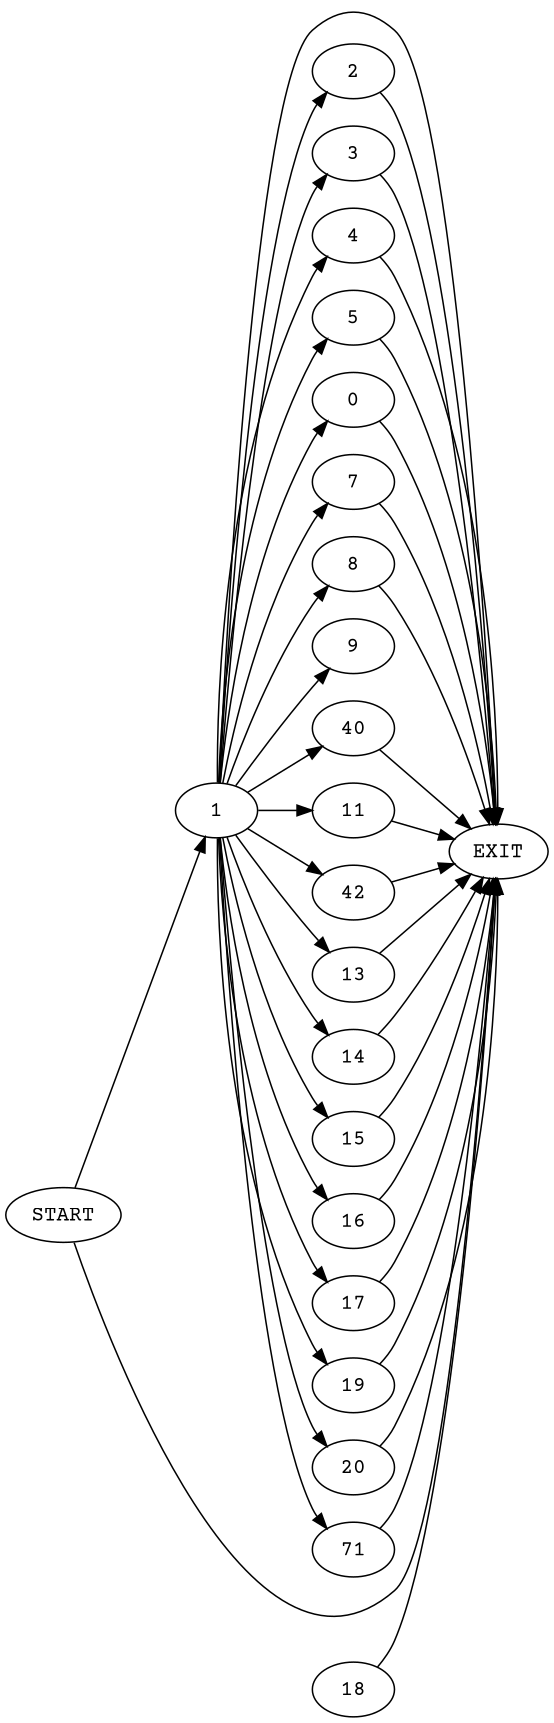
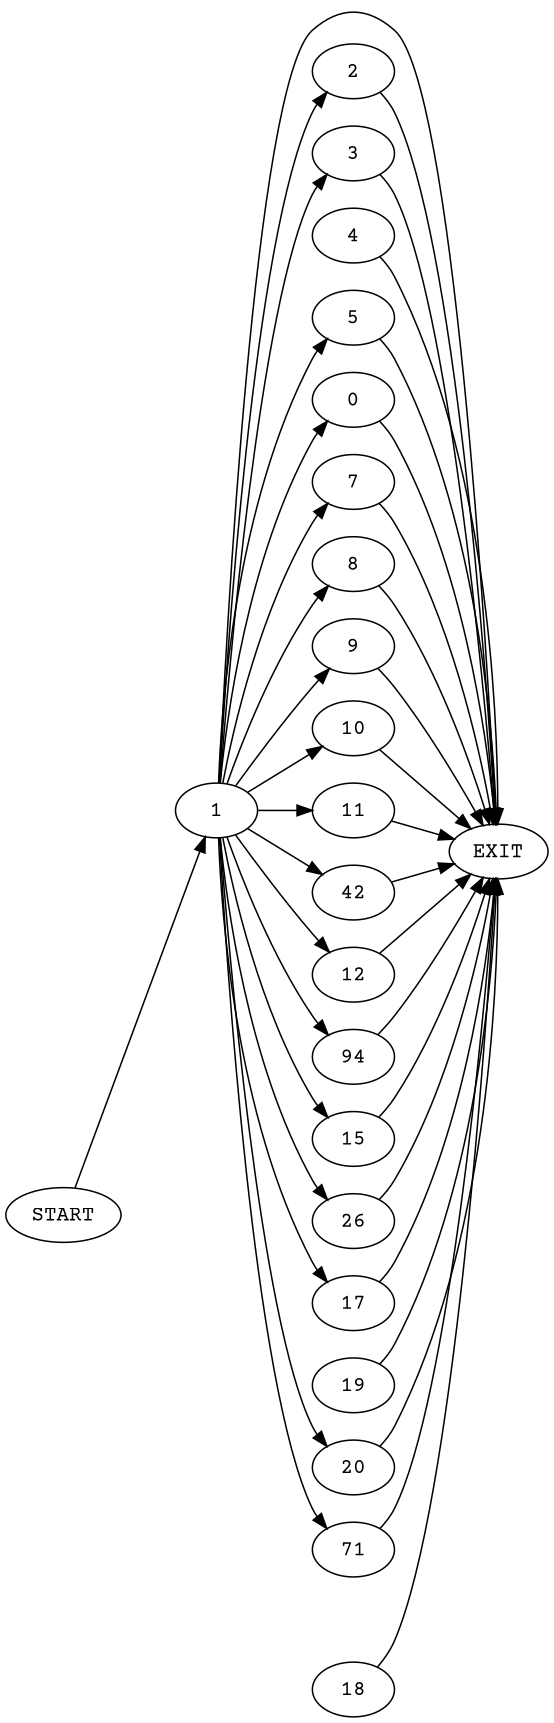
(238, 520) -> none
(353, 728) -> (353, 728)
(353, 975) -> (353, 975)
(353, 1057) -> (353, 1057)
(238, 1101) -> none
(353, 1221) -> (353, 1221)
(404, 1572) -> (430, 738)
